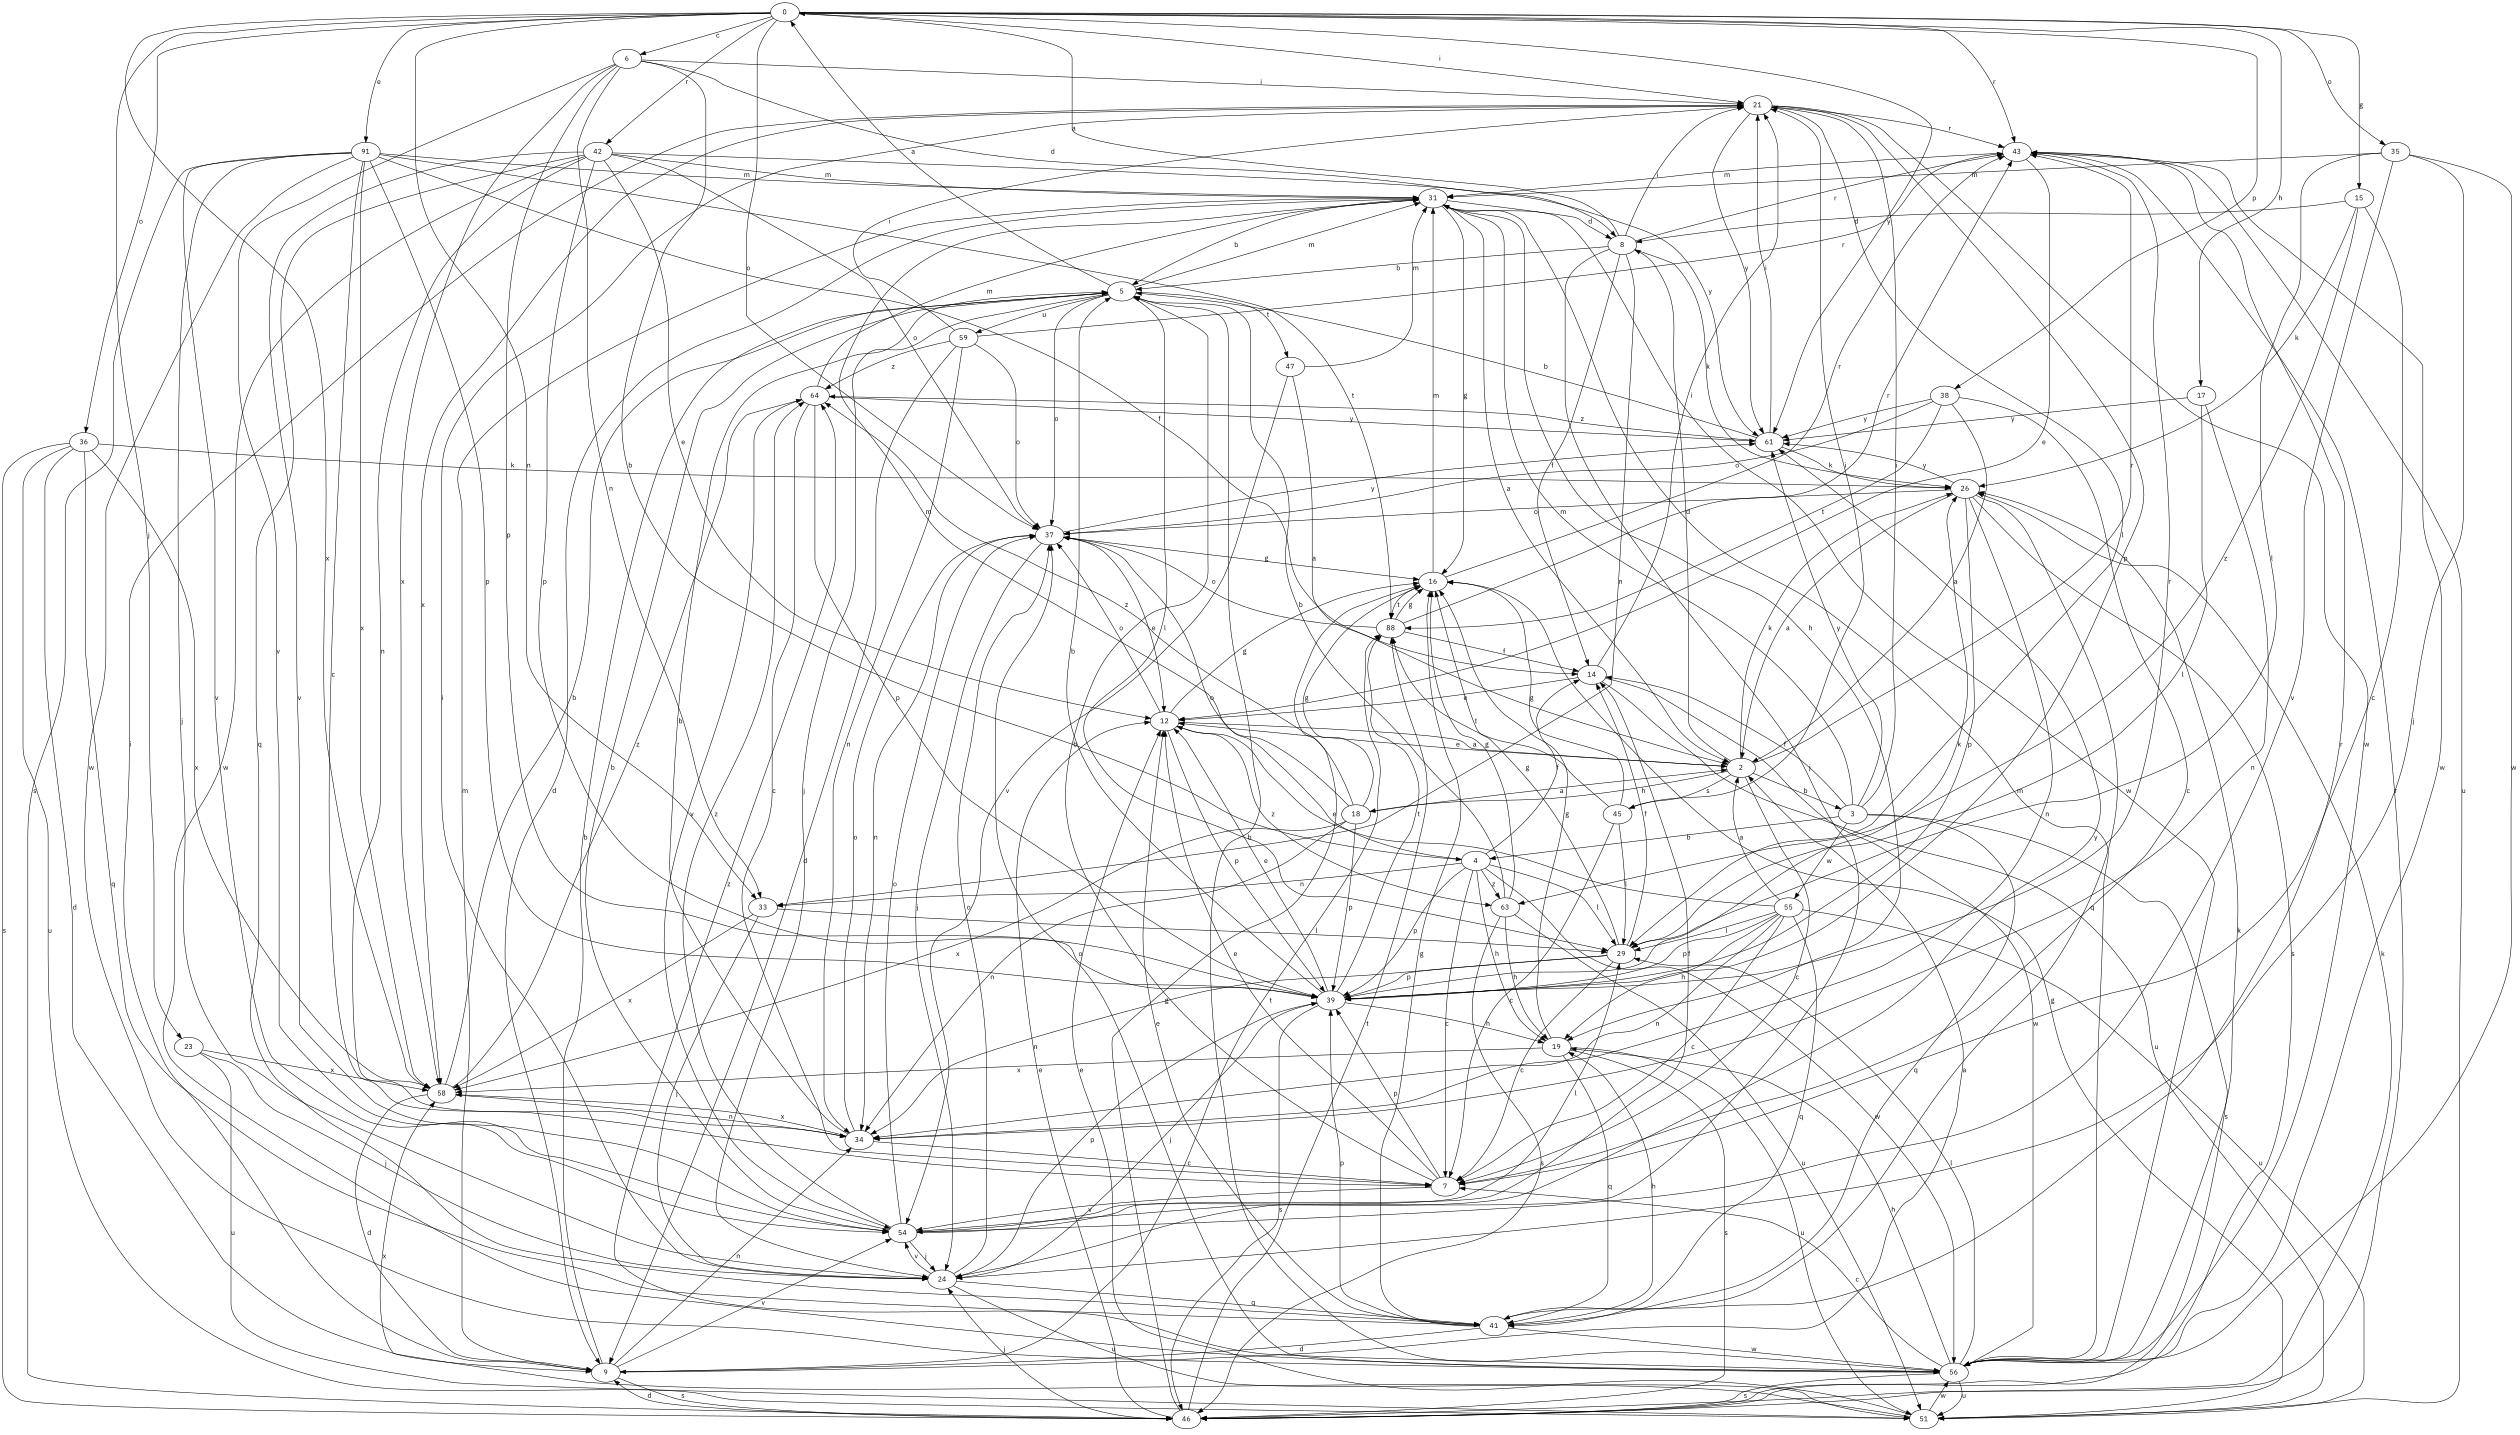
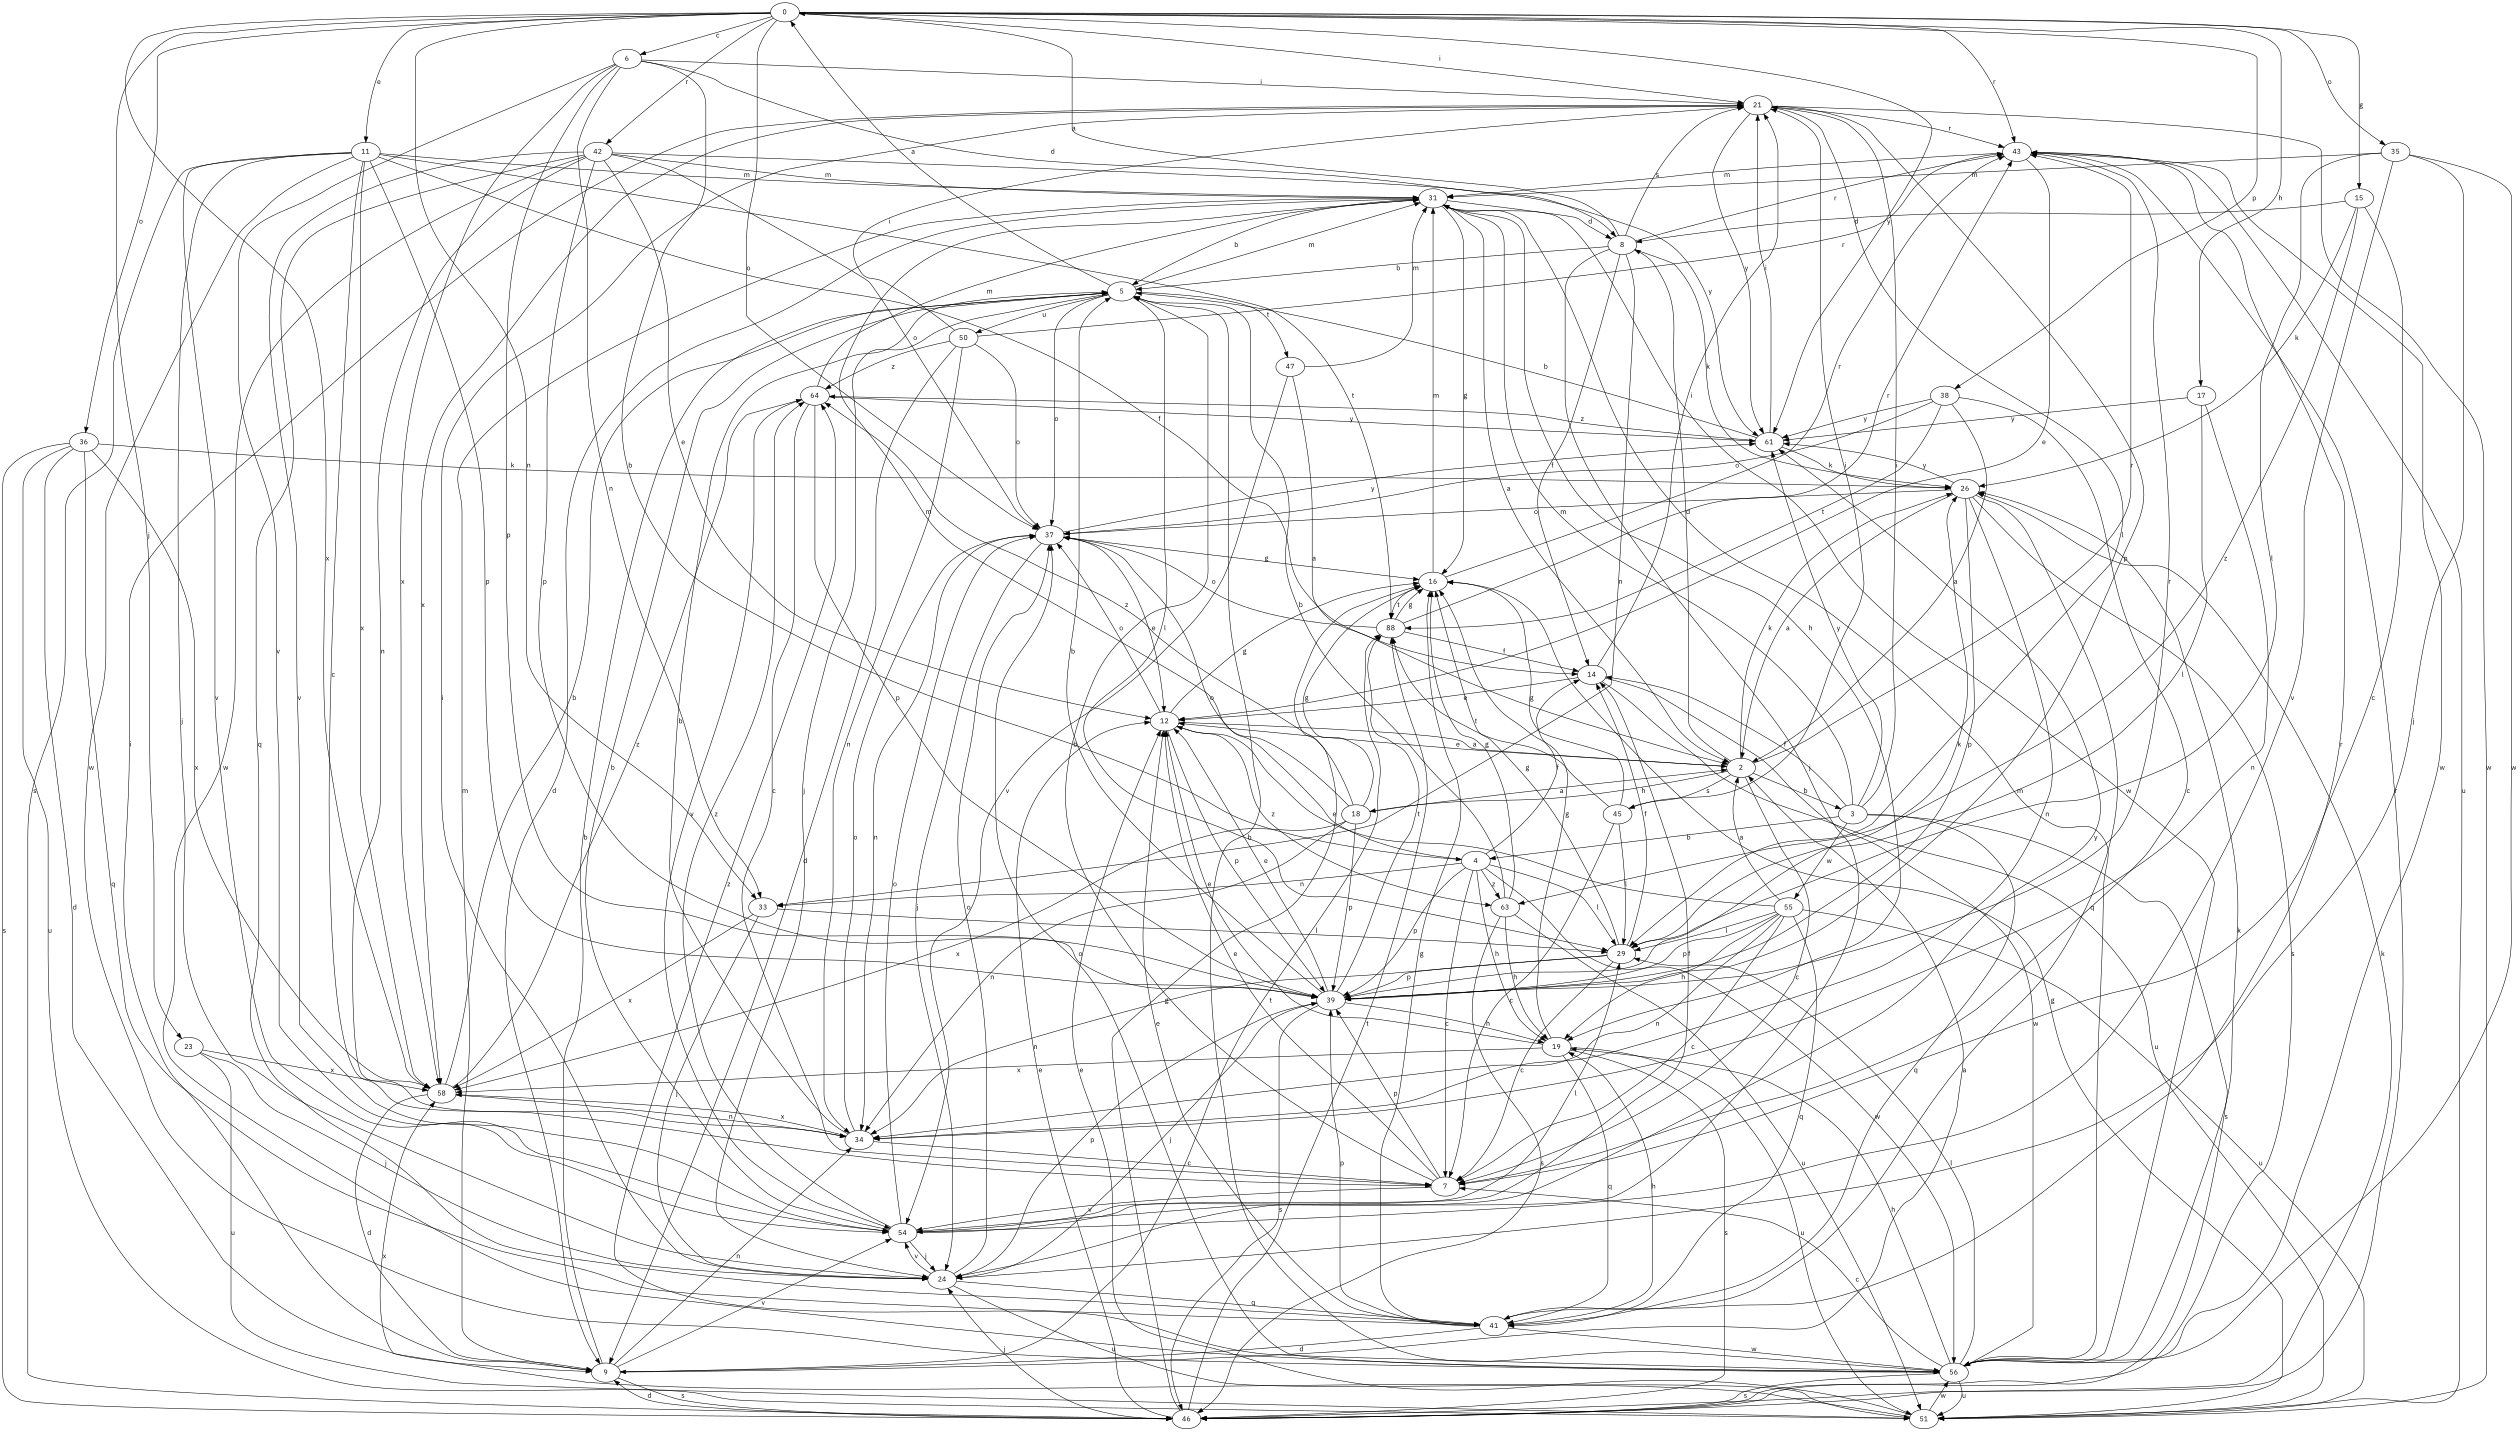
(366, 152) -> (366, 152)
(1658, 175) -> (1658, 175)
(964, 338) -> (964, 338)
(2366, 684) -> (2486, 731)
none -> (1267, 975)
